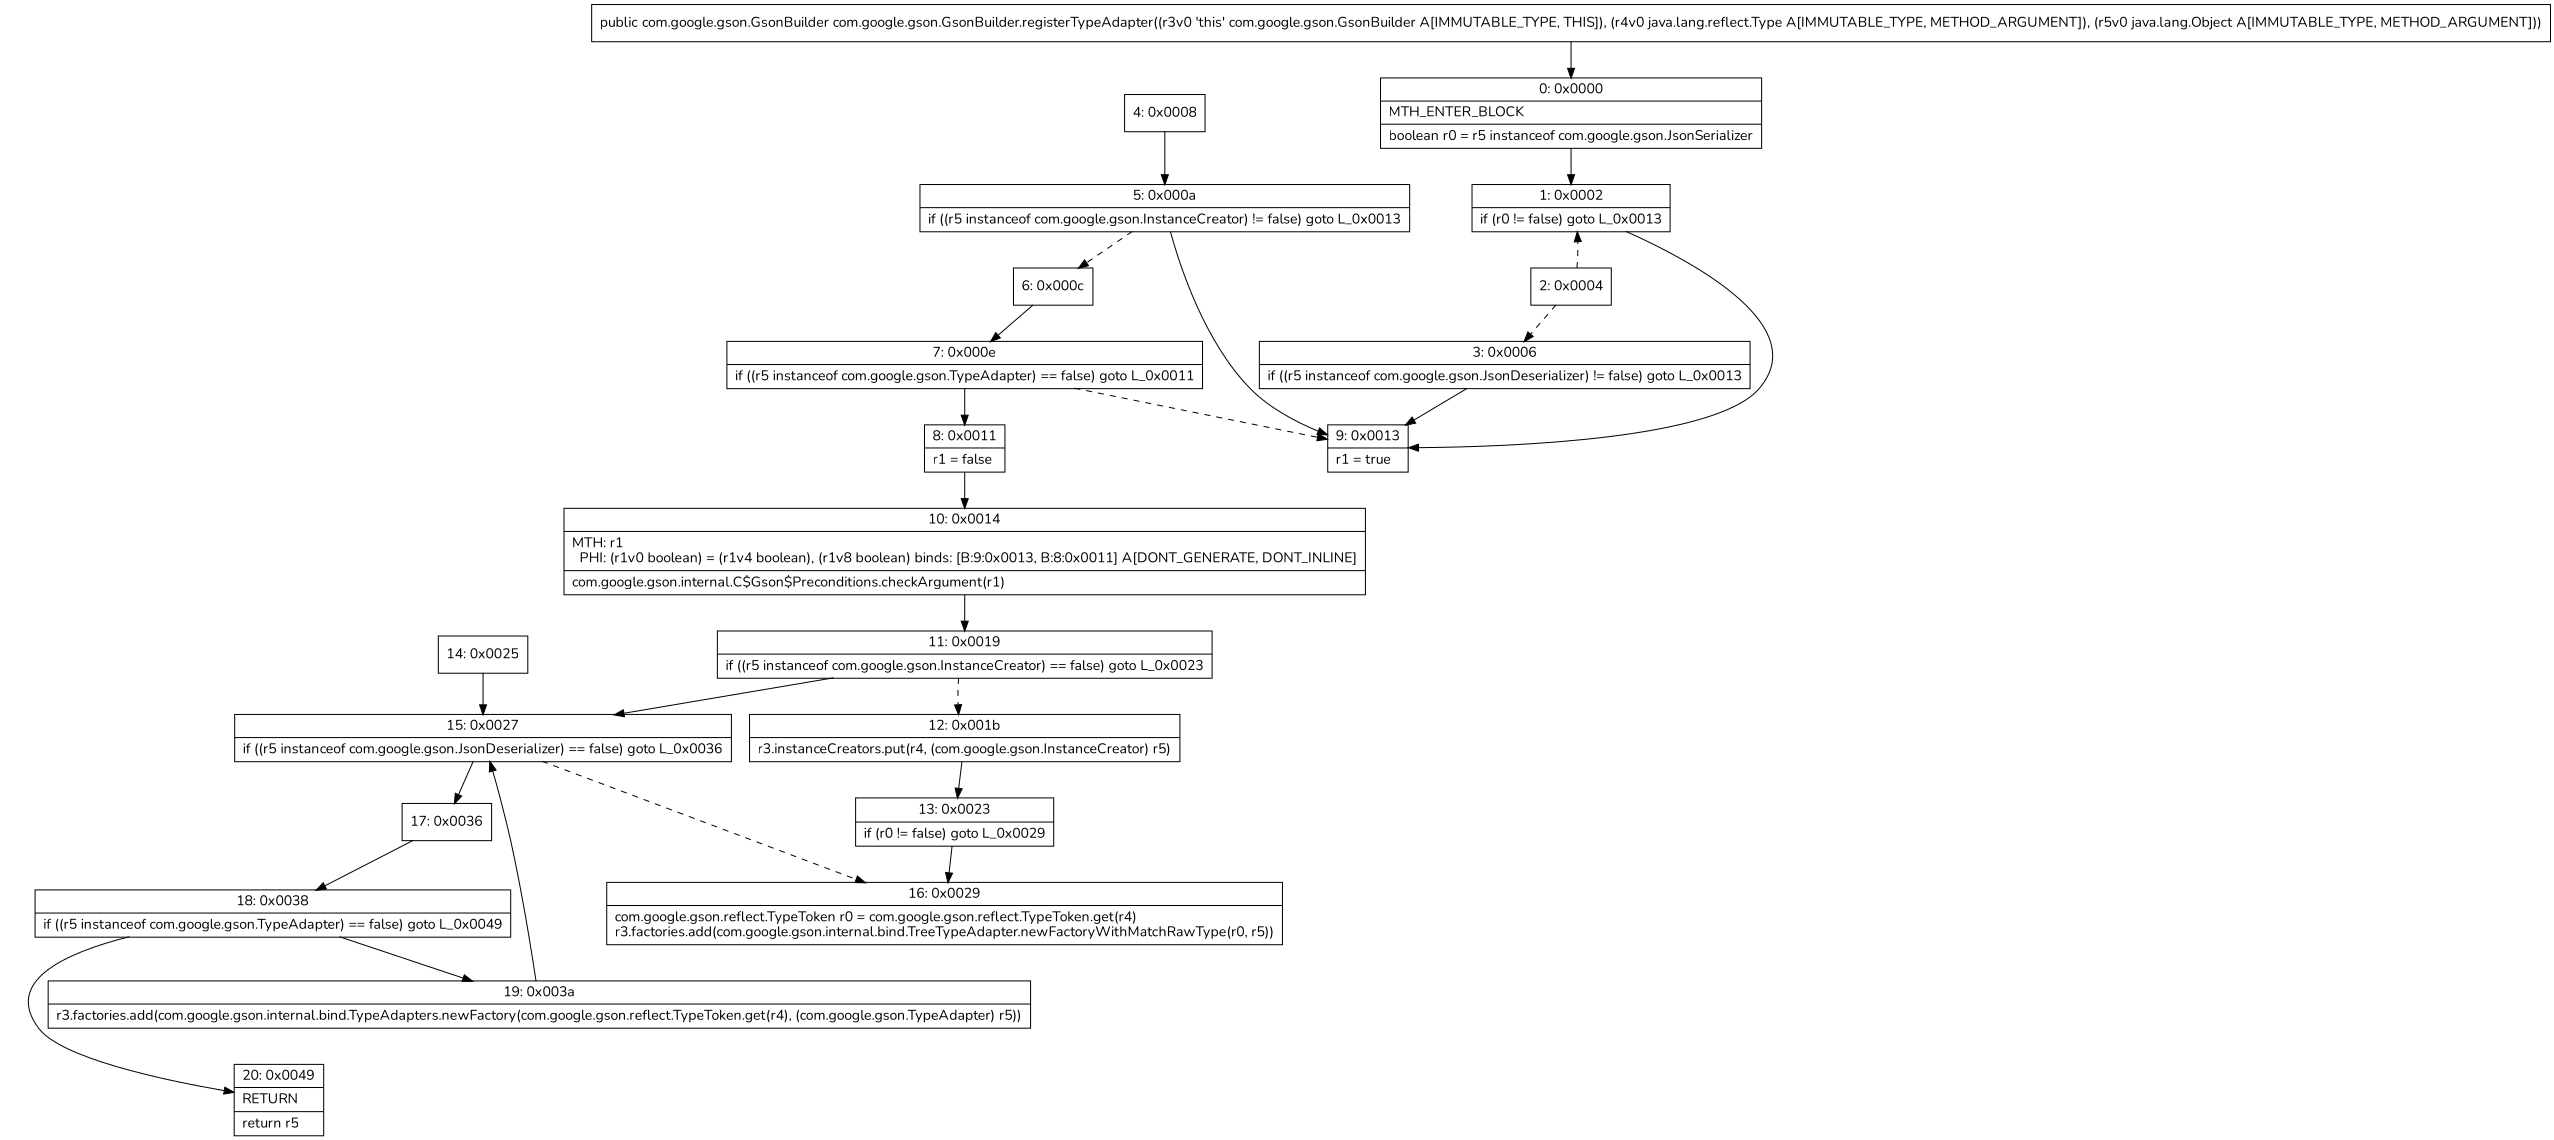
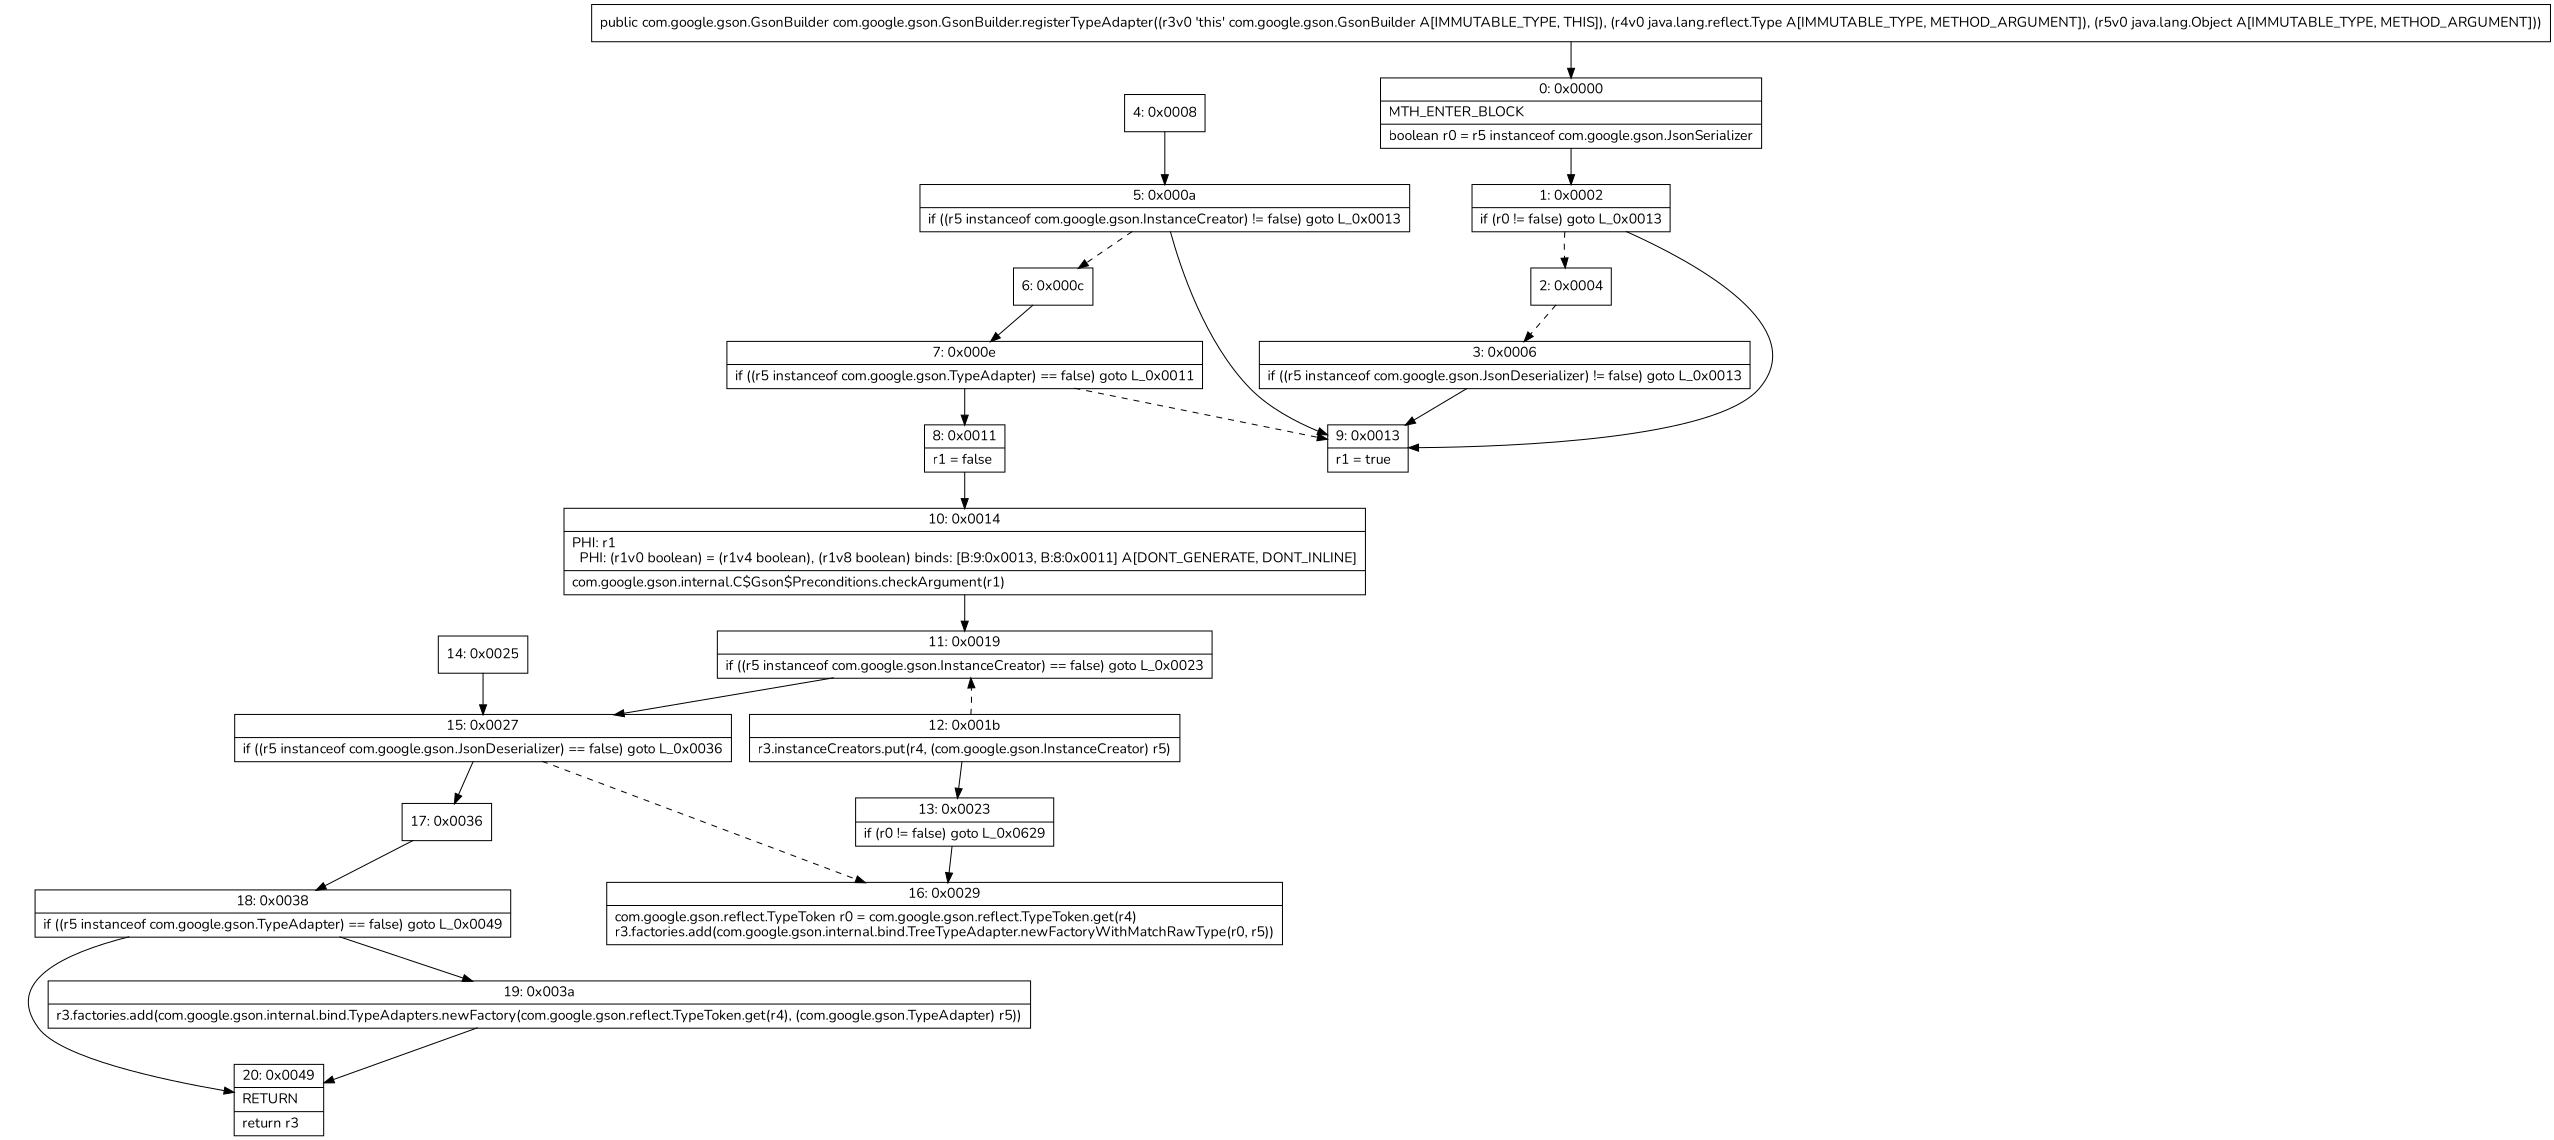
(1578, 255) -> (1564, 245)
(600, 543) -> (596, 543)
(958, 691) -> (971, 701)
(955, 834) -> (955, 834)
(518, 875) -> (406, 1054)
(271, 1123) -> (271, 1123)
